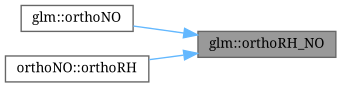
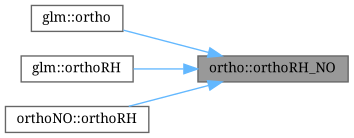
none -> (77, 18)
(77, 18) -> (77, 69)
(267, 44) -> (273, 69)
